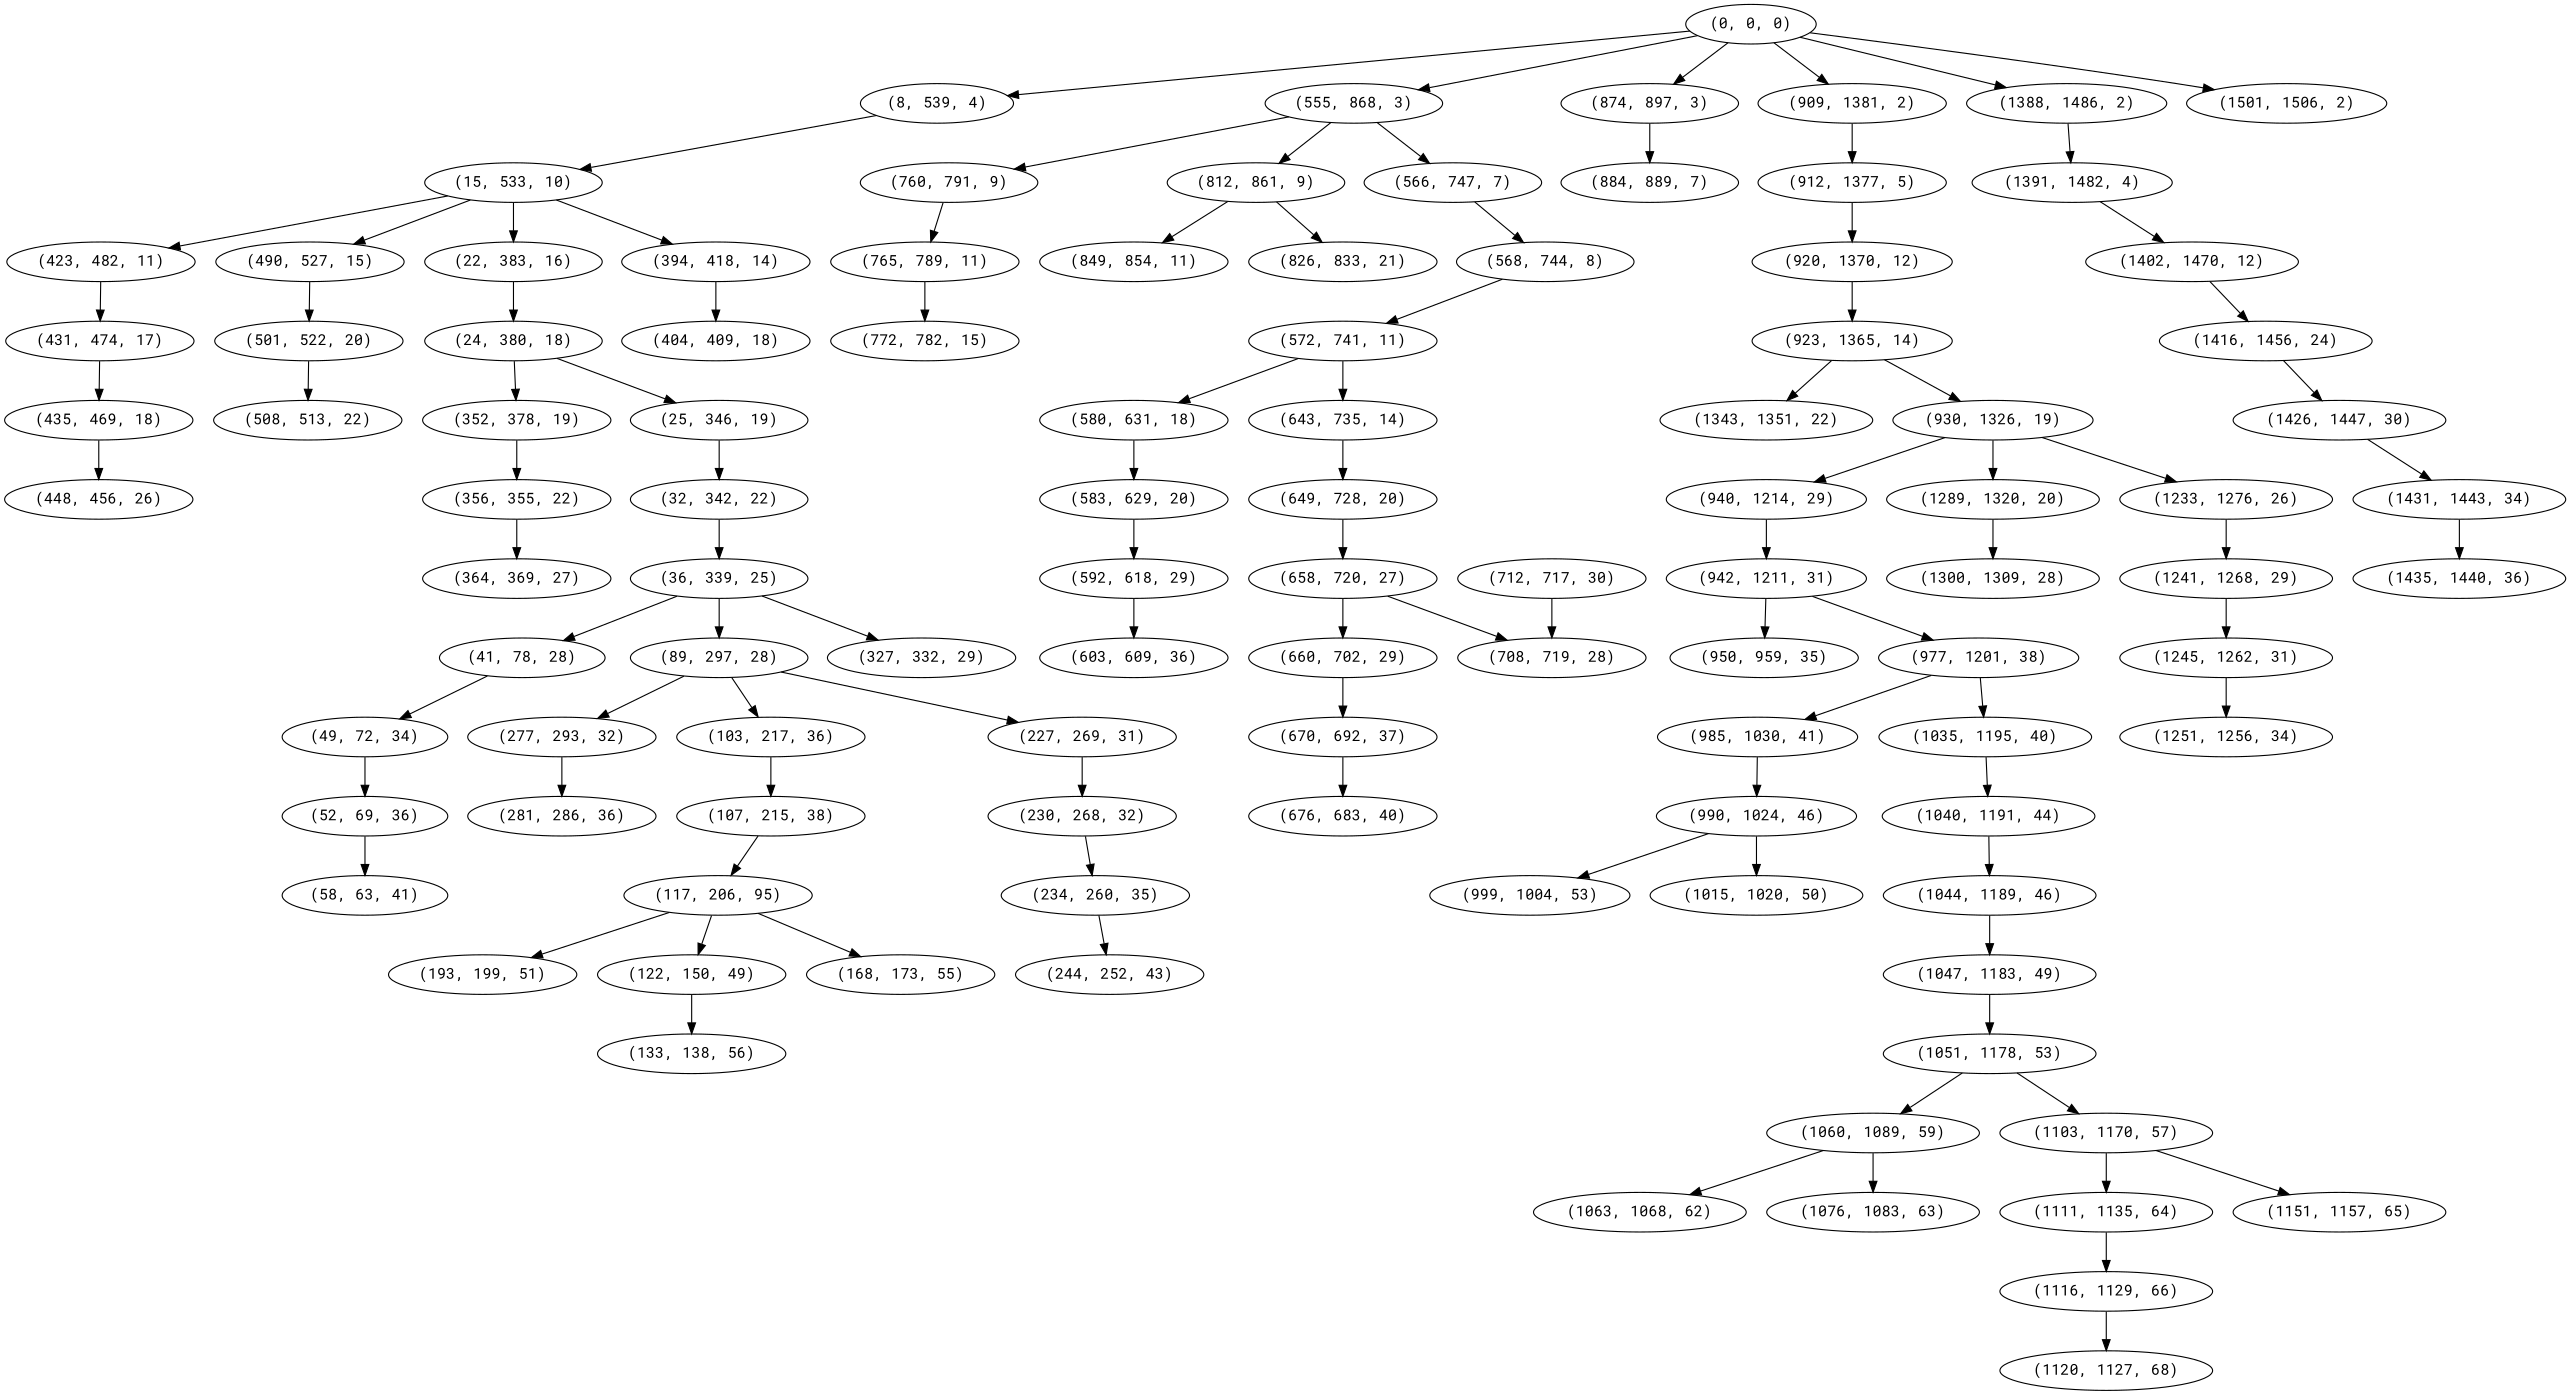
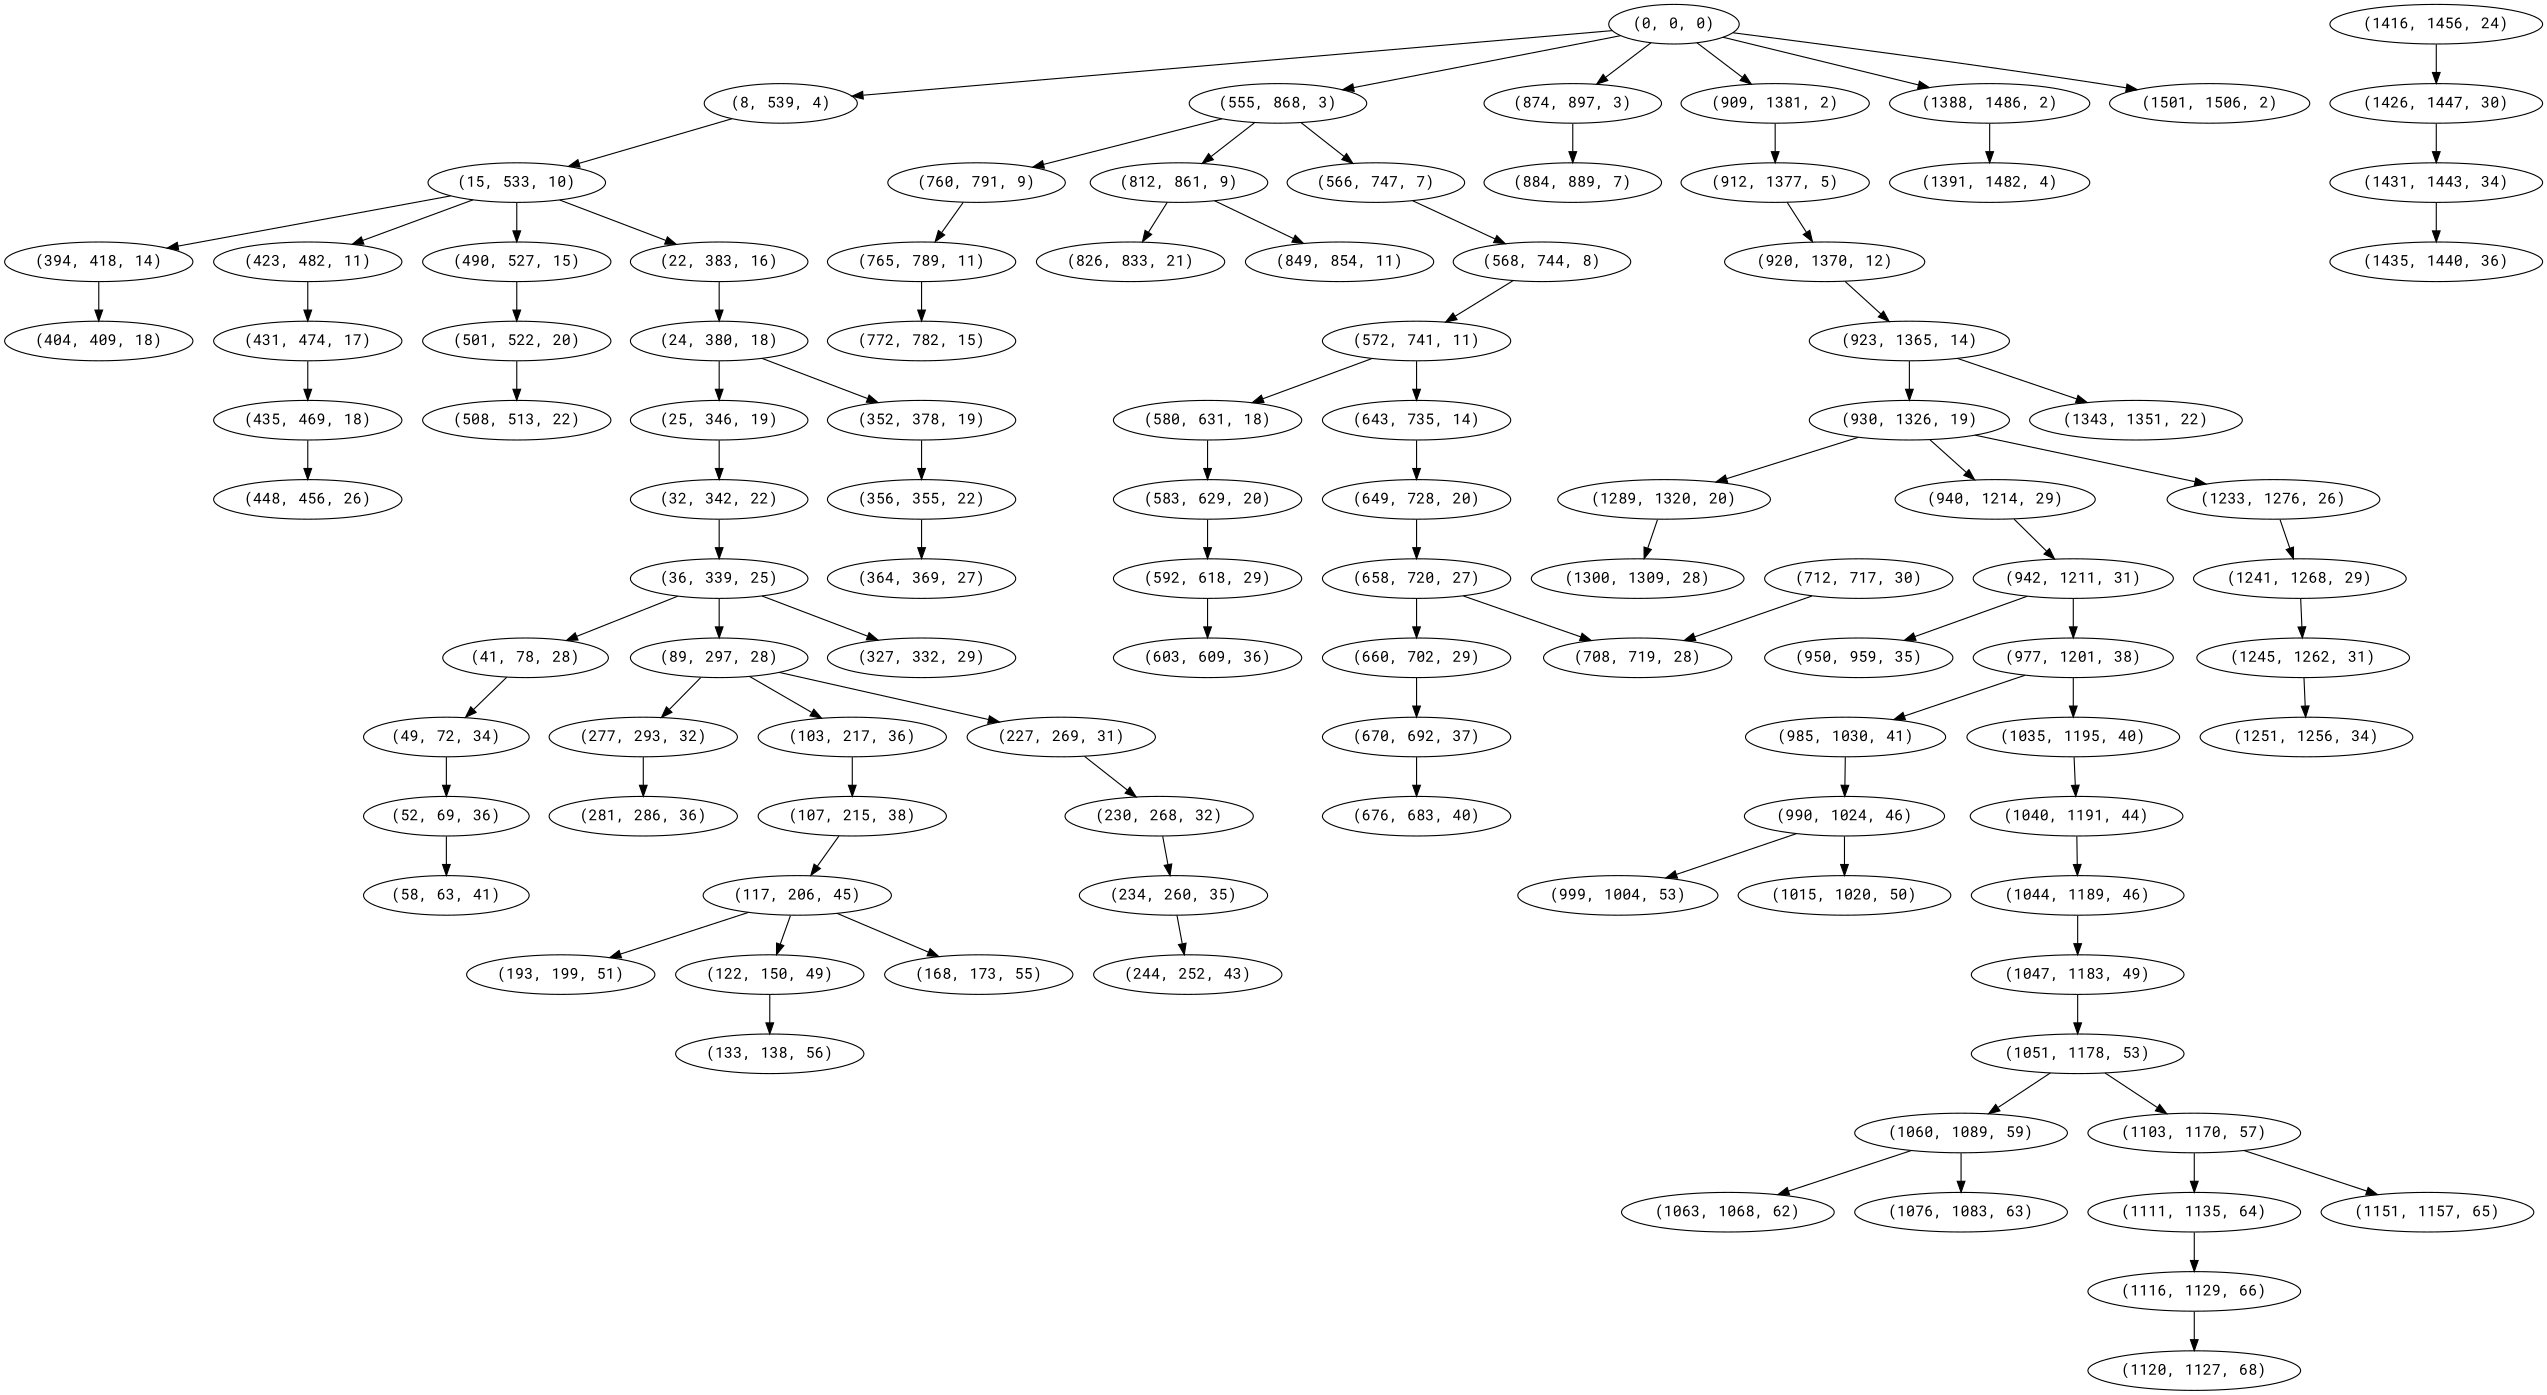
(2192, 262) -> none
(718, 895) -> (797, 895)
